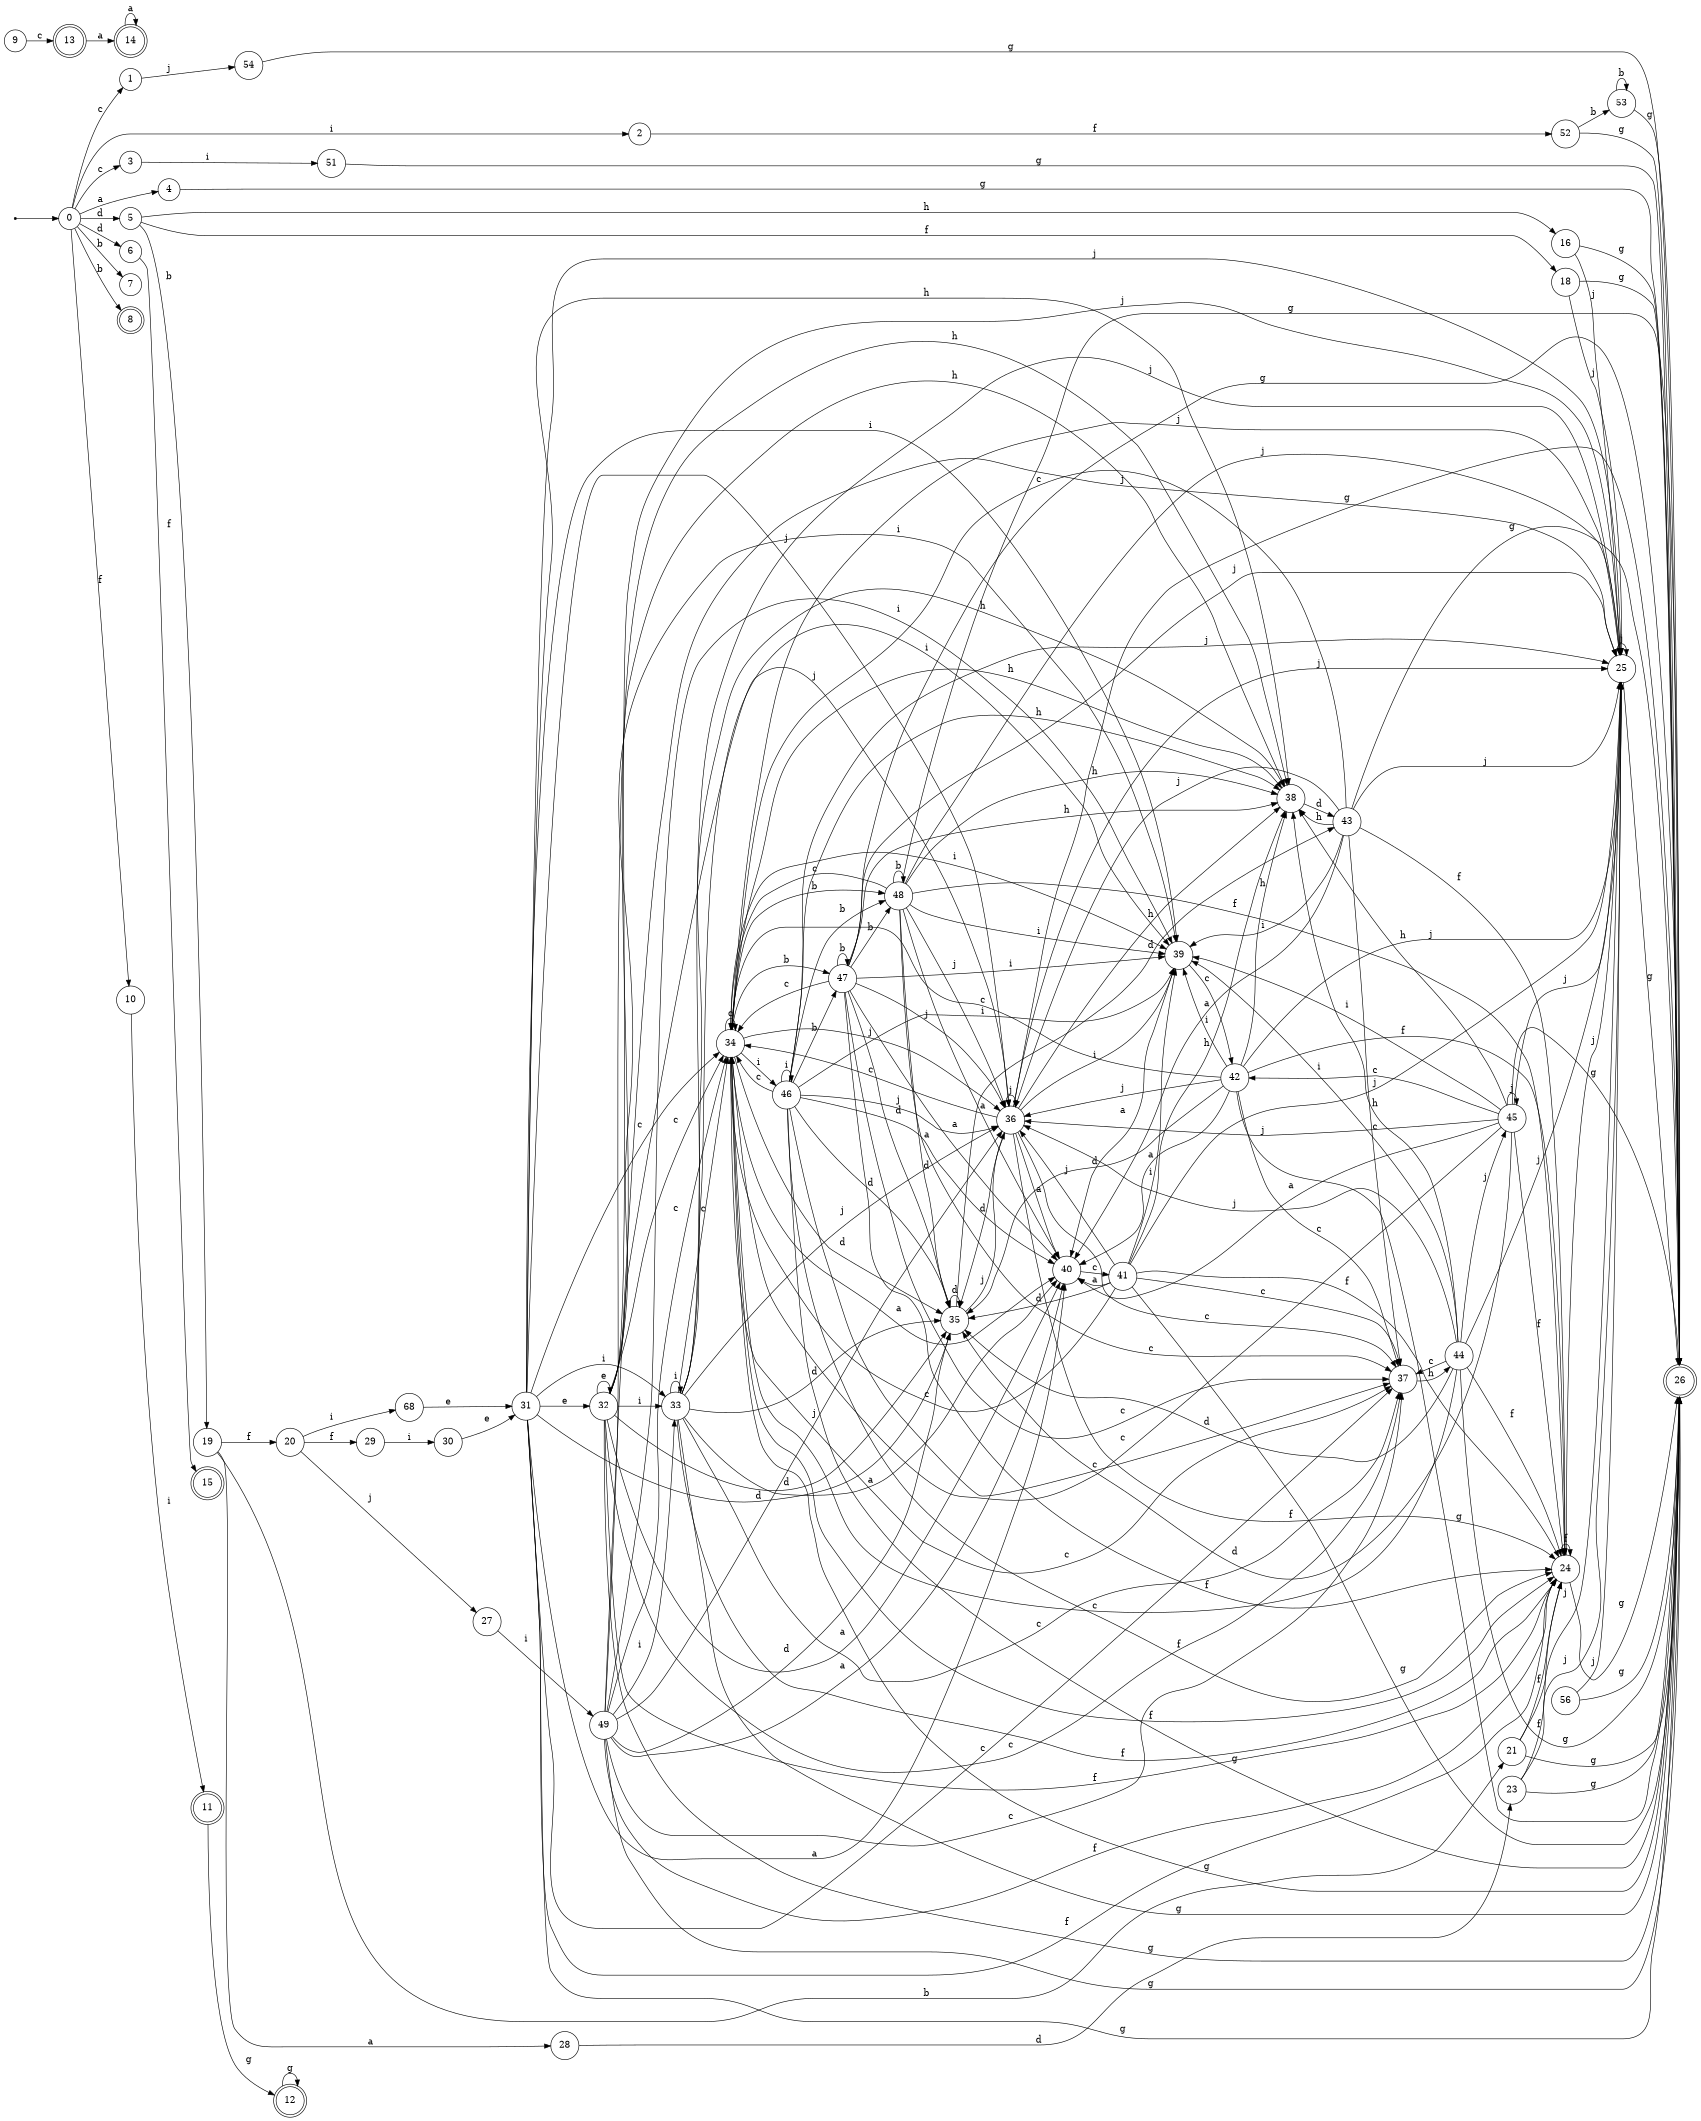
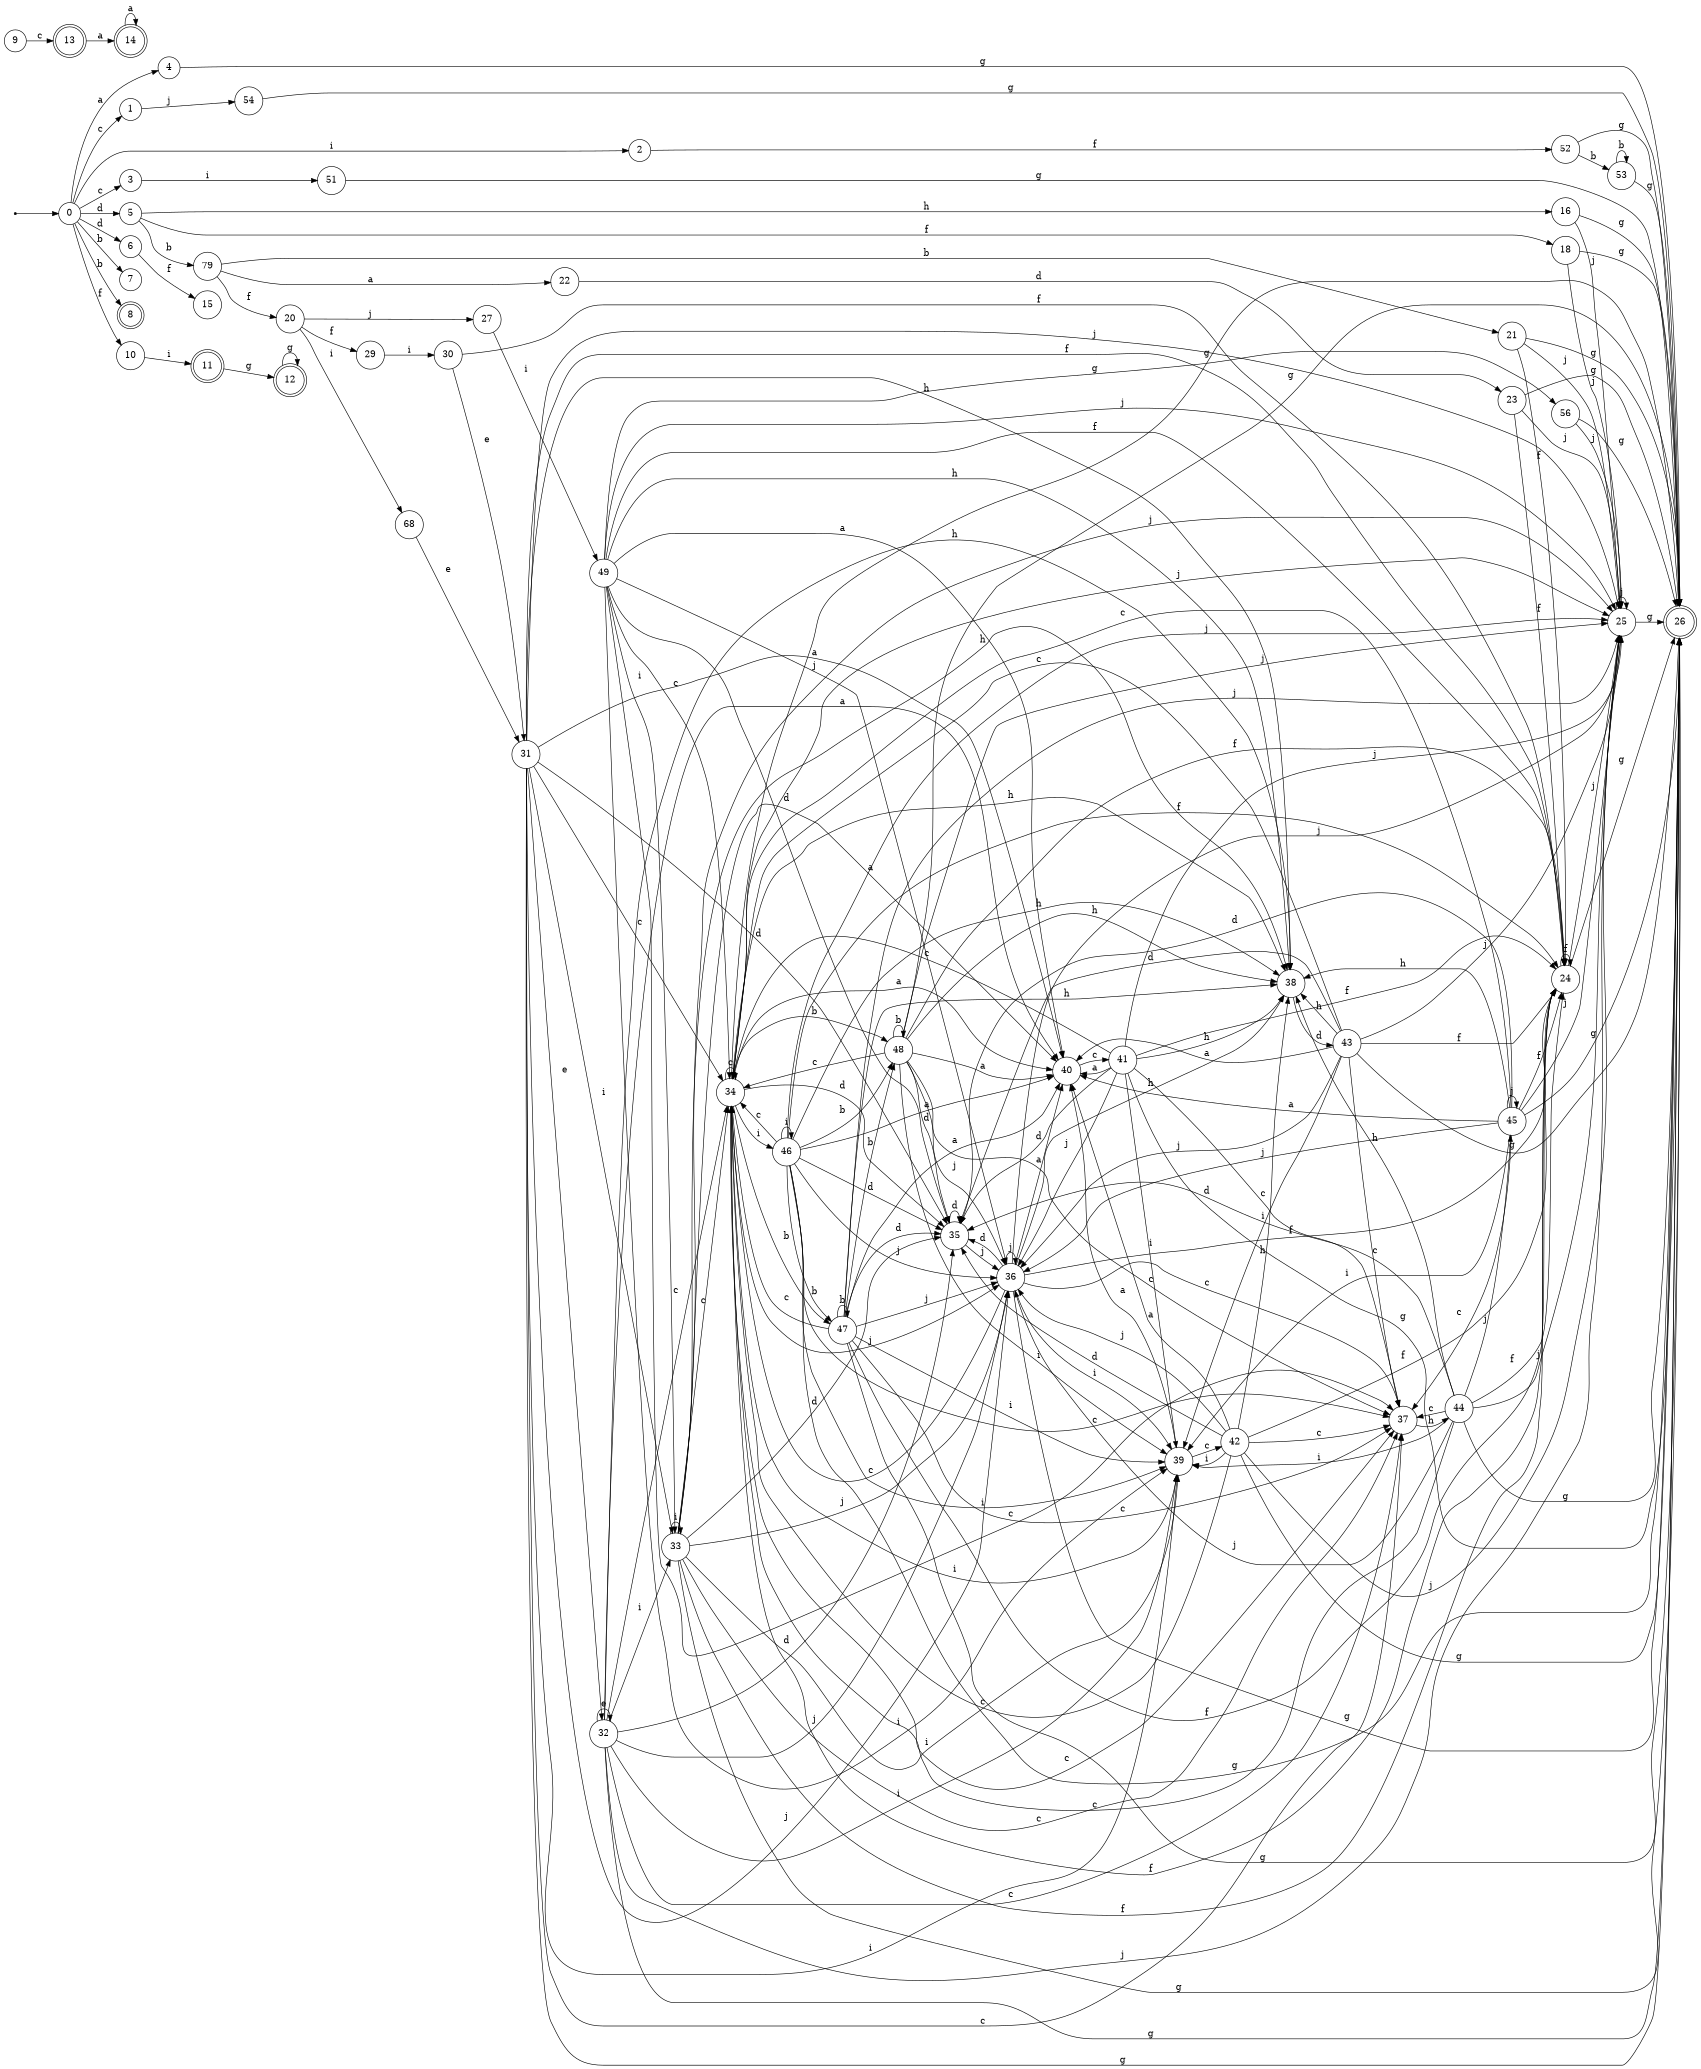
(1046, 1046) -> (1094, 974)
(1380, 1076) -> (1489, 1279)
(207, 1442) -> (207, 266)
(207, 1483) -> (207, 305)
(980, 1789) -> (1202, 326)
(1341, 1989) -> (1020, 380)
(565, 2046) -> (565, 282)
